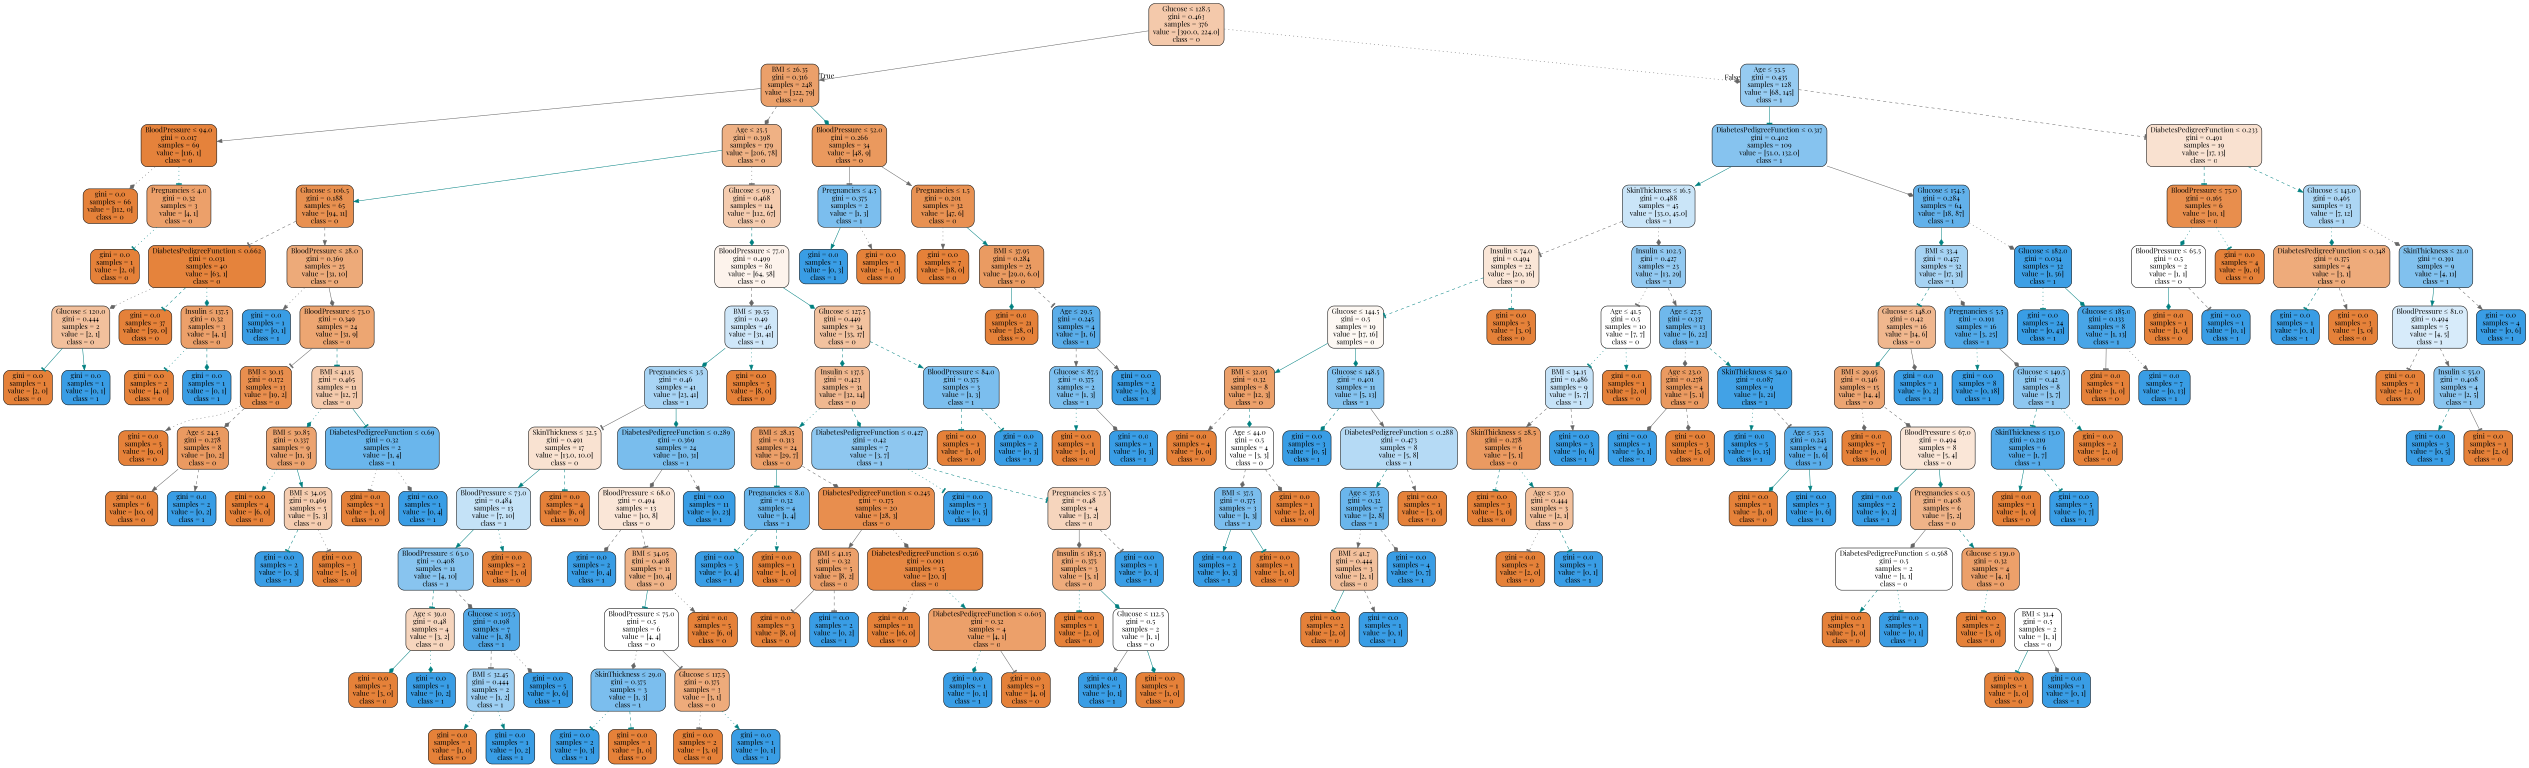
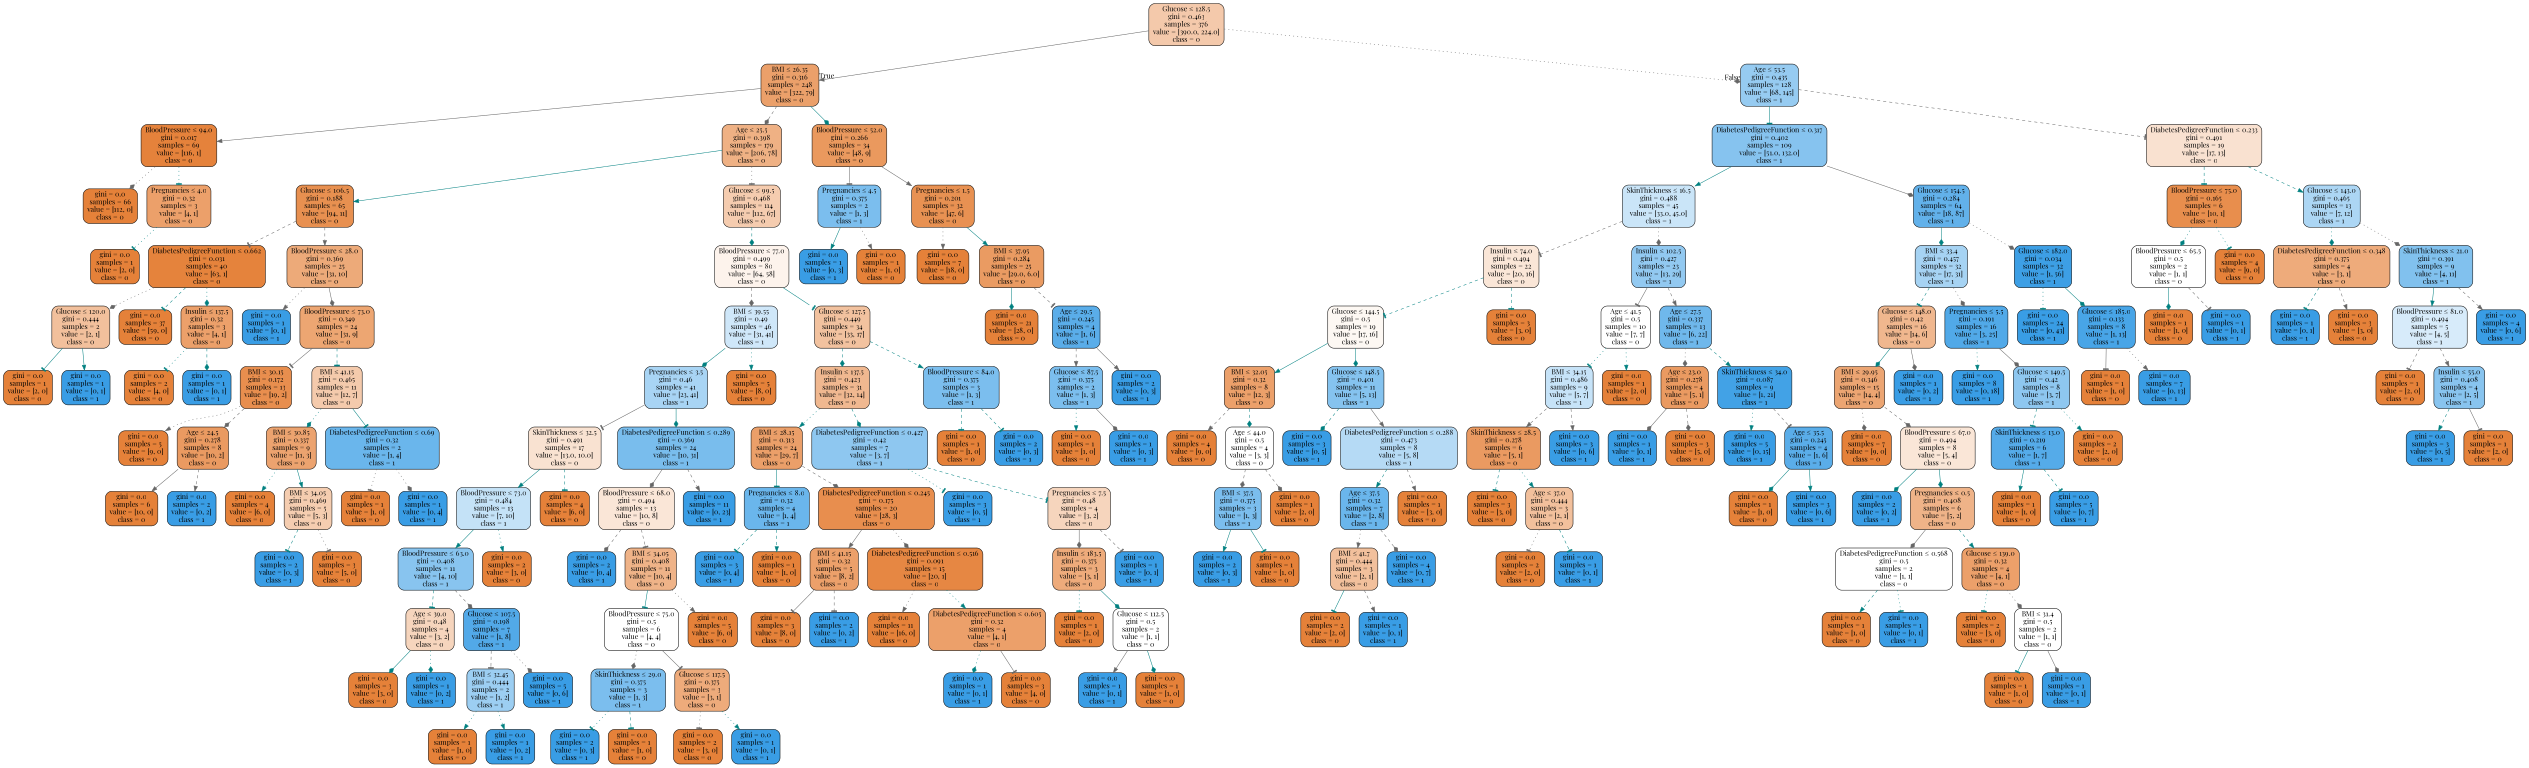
(796, 296) -> (796, 296)
(1643, 296) -> (1643, 296)
(1356, 342) -> (1356, 342)
none -> (2012, 597)
